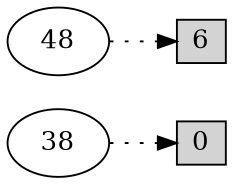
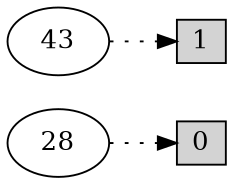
(58, 41) -> (58, 41)
(201, 41) -> (201, 41)
(58, 143) -> (58, 143)
